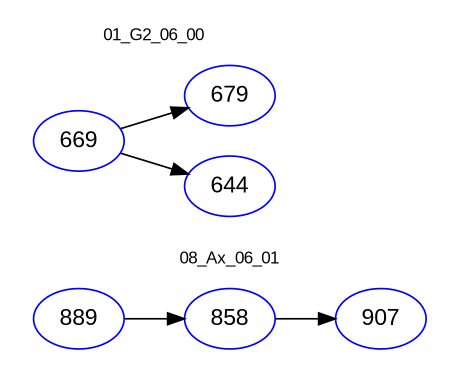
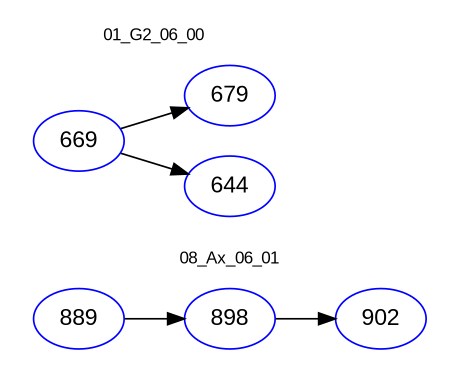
(230, 319) -> (230, 319)
(381, 319) -> (381, 319)
